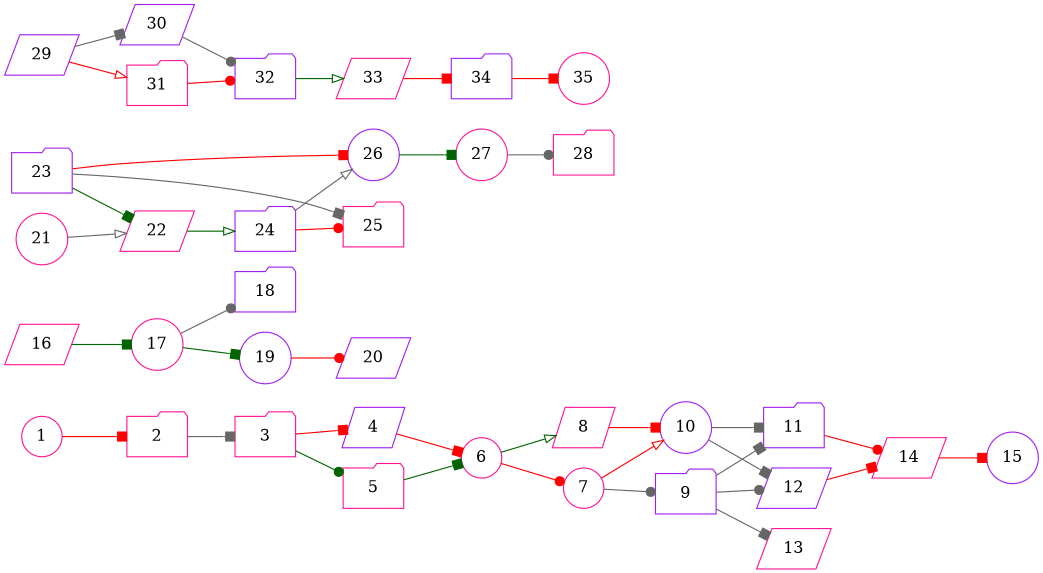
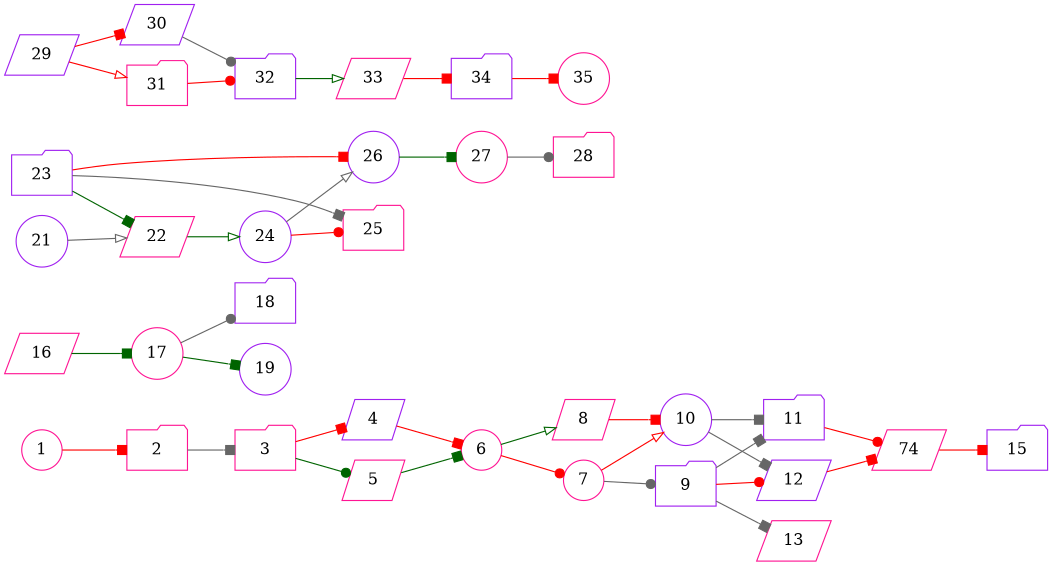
(94, 41) -> (94, 41)
(265, 231) -> (265, 237)
(42, 239) -> (42, 241)
(373, 358) -> none
(909, 458) -> (909, 450)
(1013, 458) -> (1017, 450)
(373, 488) -> (373, 480)
(735, 491) -> (735, 483)
